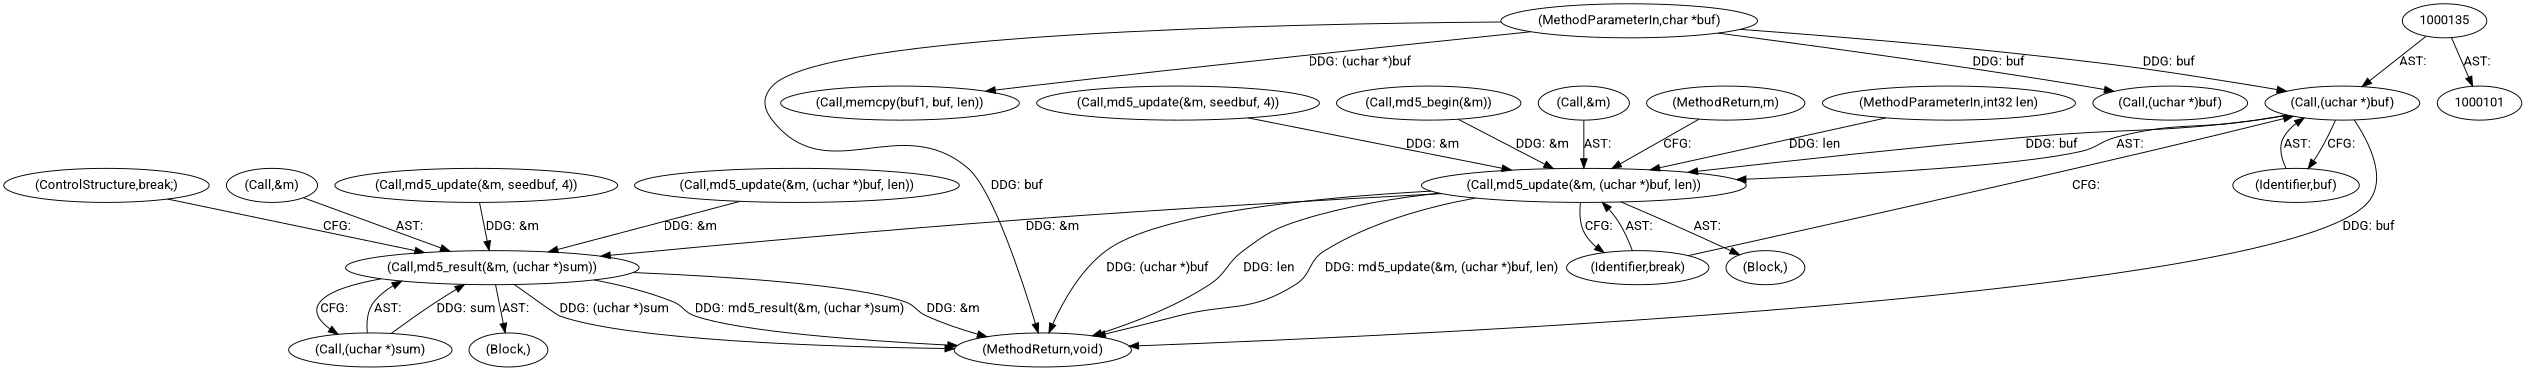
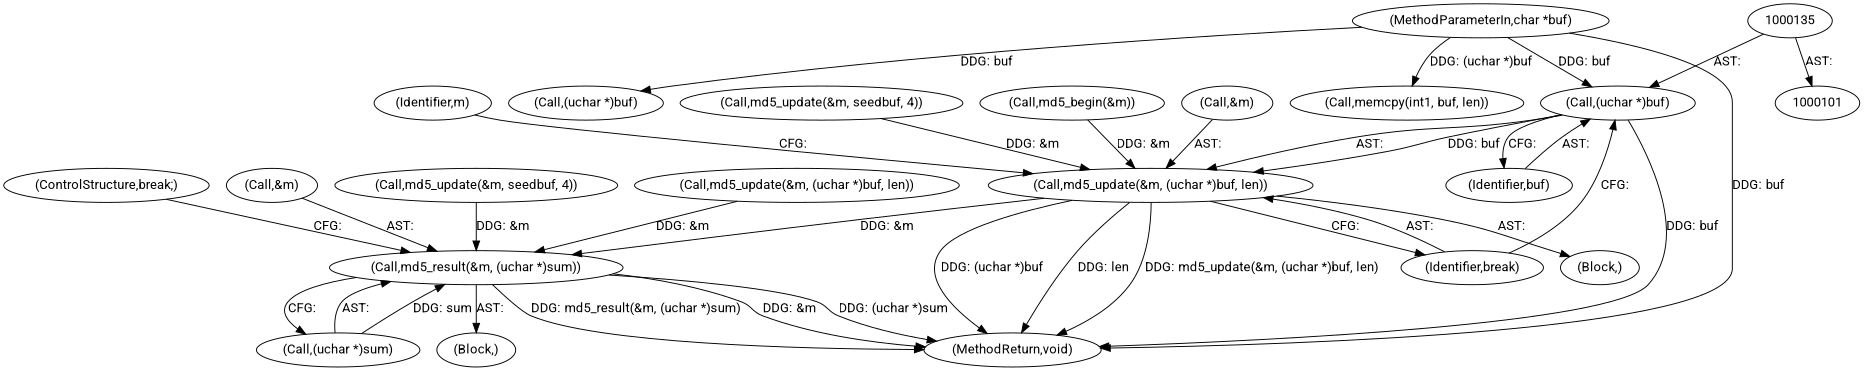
(900, 103) -> (1407, 103)
(1726, 103) -> (433, 103)
(1949, 103) -> none
